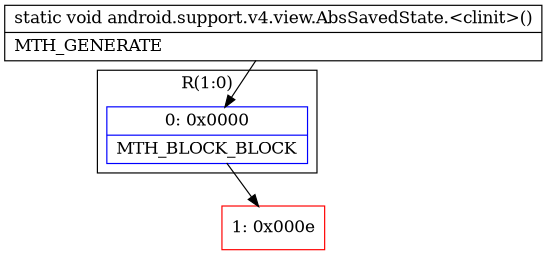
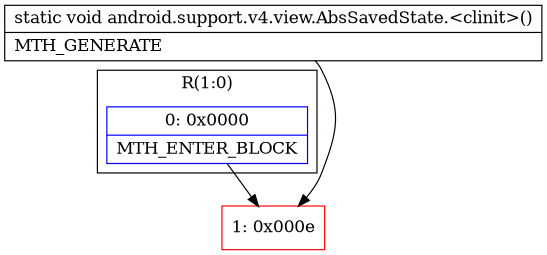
(244, 79) -> (335, 130)
(207, 149) -> (207, 149)
